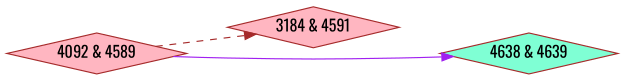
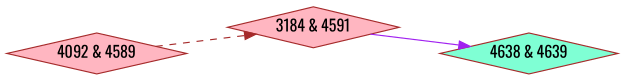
(307, 59) -> (415, 40)
